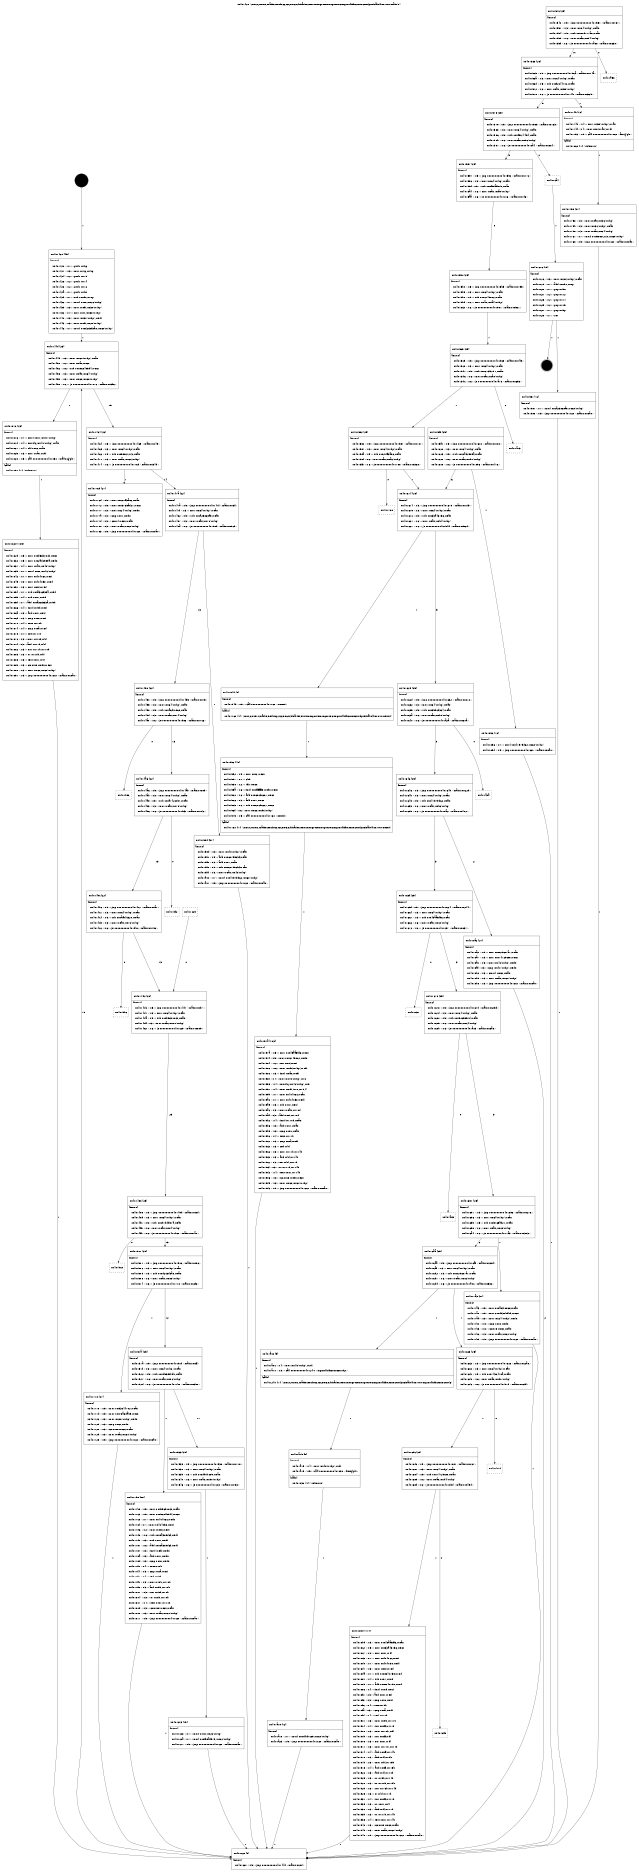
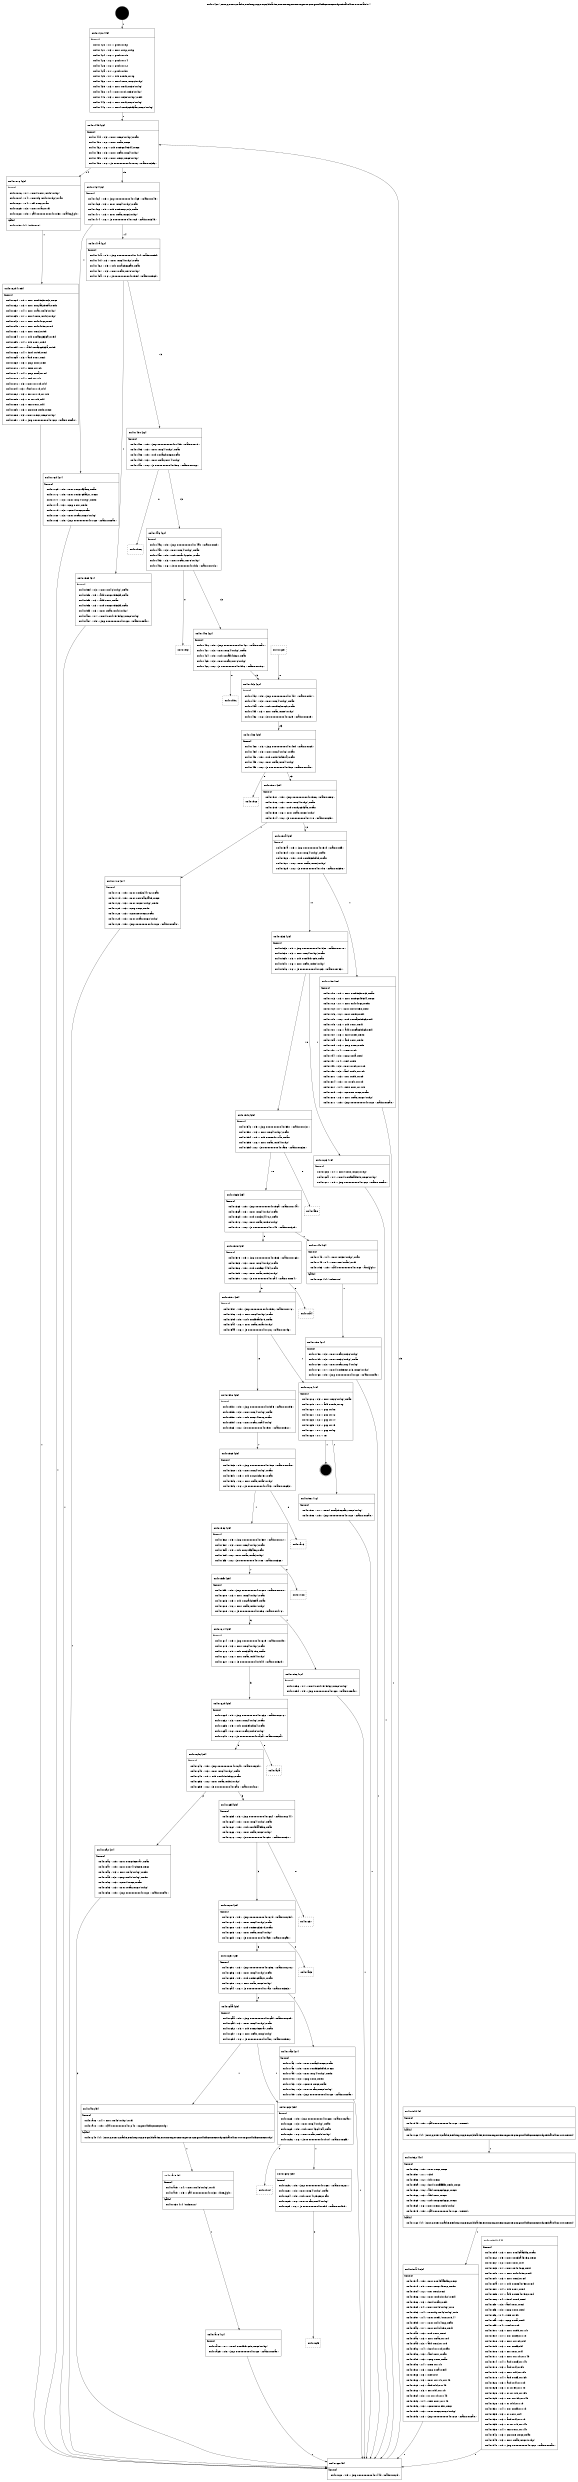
(554, 223) -> (286, 1358)
(69, 405) -> (87, 172)
(411, 479) -> (250, 1569)
(370, 609) -> none
none -> (292, 1041)
(423, 1557) -> none
none -> (56, 1624)
